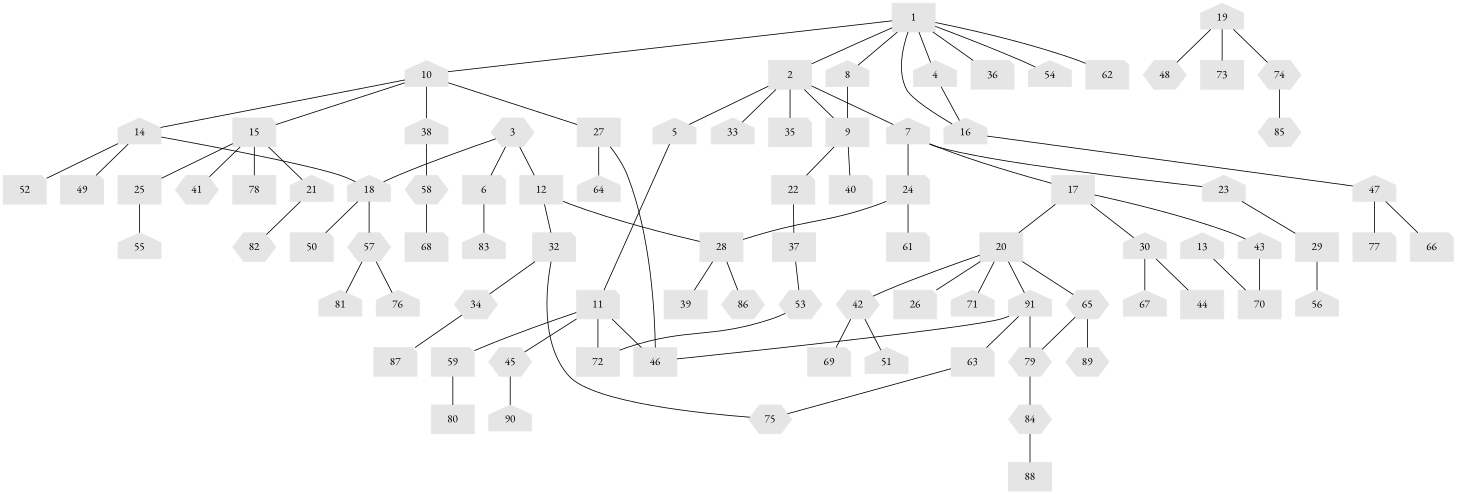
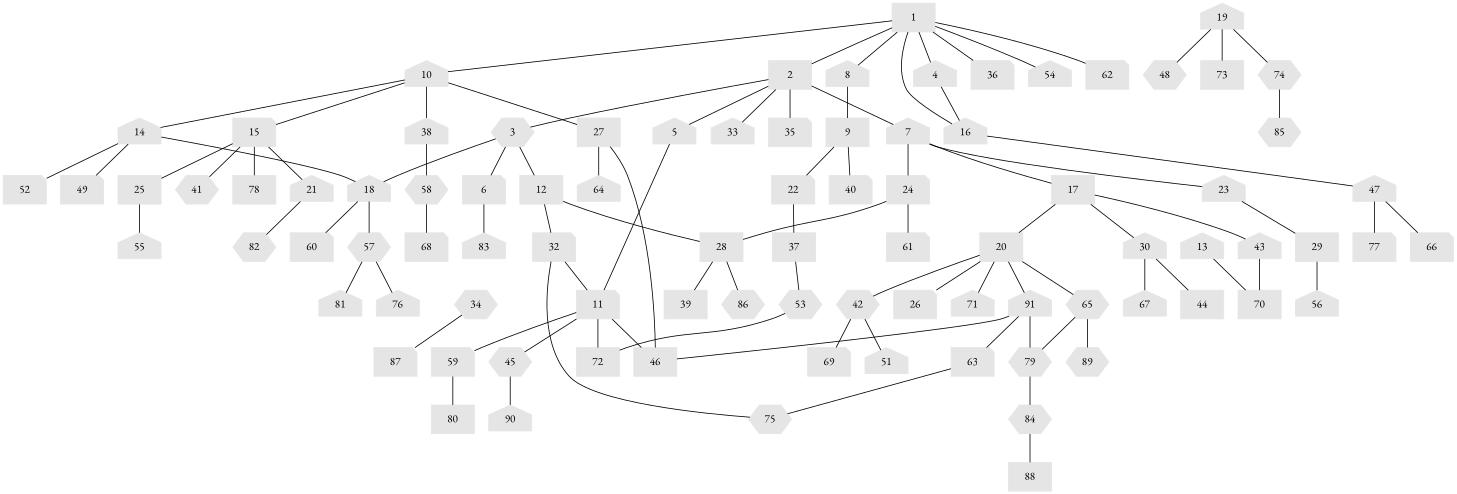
(819, 104) -> (649, 102)
(312, 247) -> (312, 247)
(512, 278) -> (576, 276)
